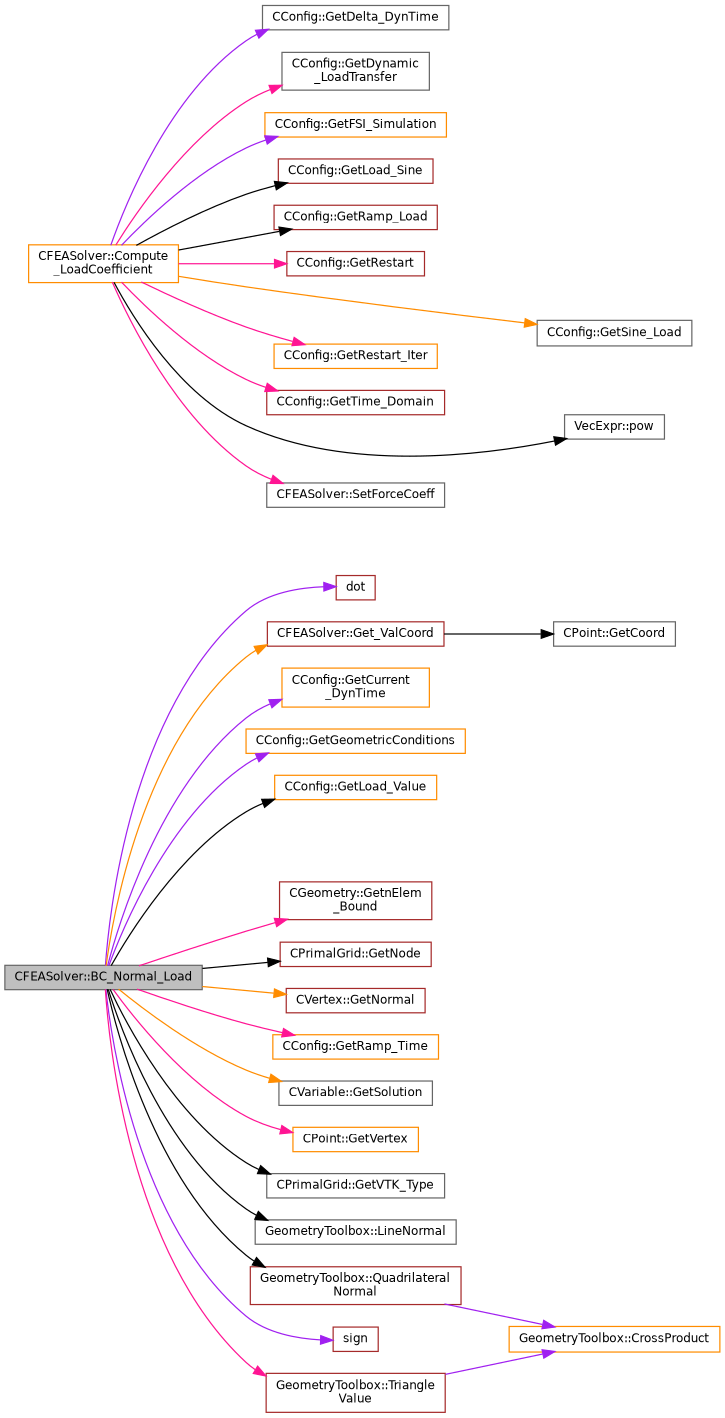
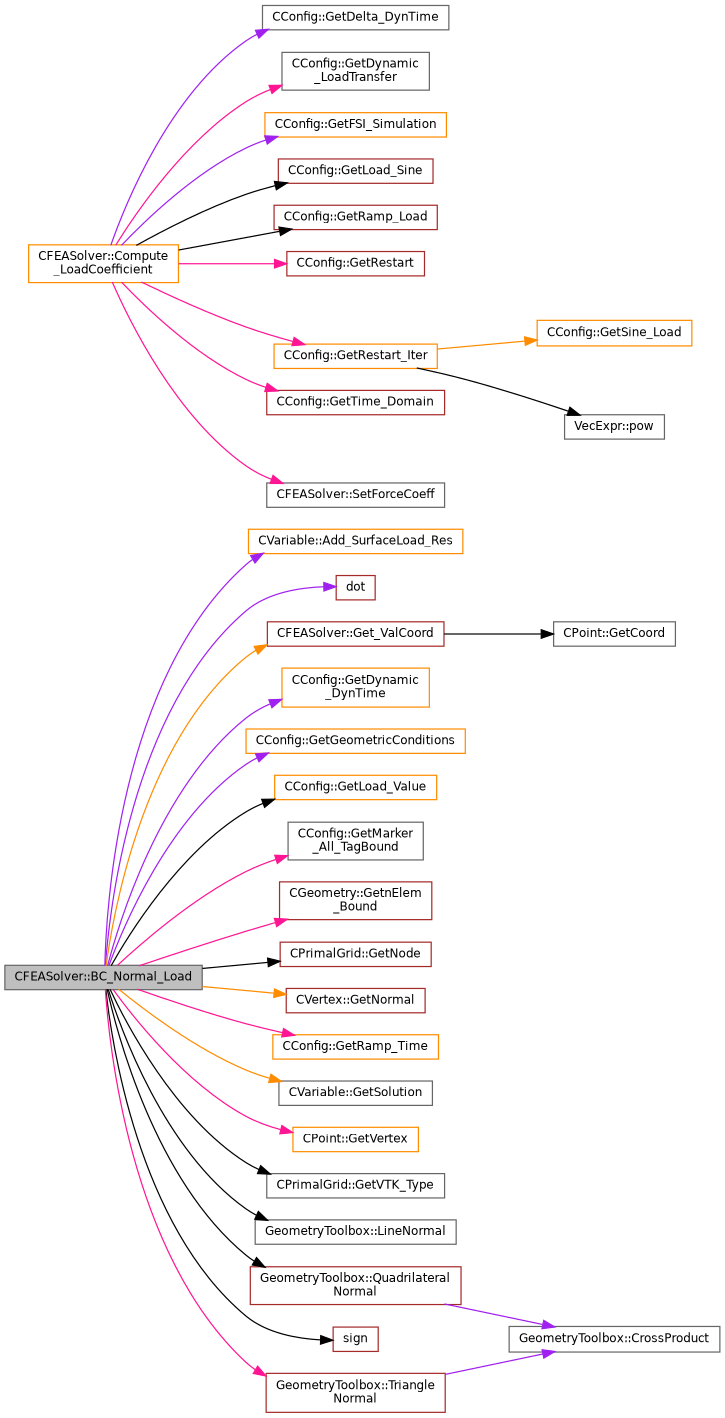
(352, 301) -> (481, 345)
(615, 333) -> (615, 333)
(301, 444) -> (493, 387)
none -> (356, 541)
(356, 688) -> (356, 688)
none -> (356, 841)
(163, 1202) -> (163, 1202)
(615, 1339) -> (615, 1339)
(356, 1393) -> (356, 1393)
